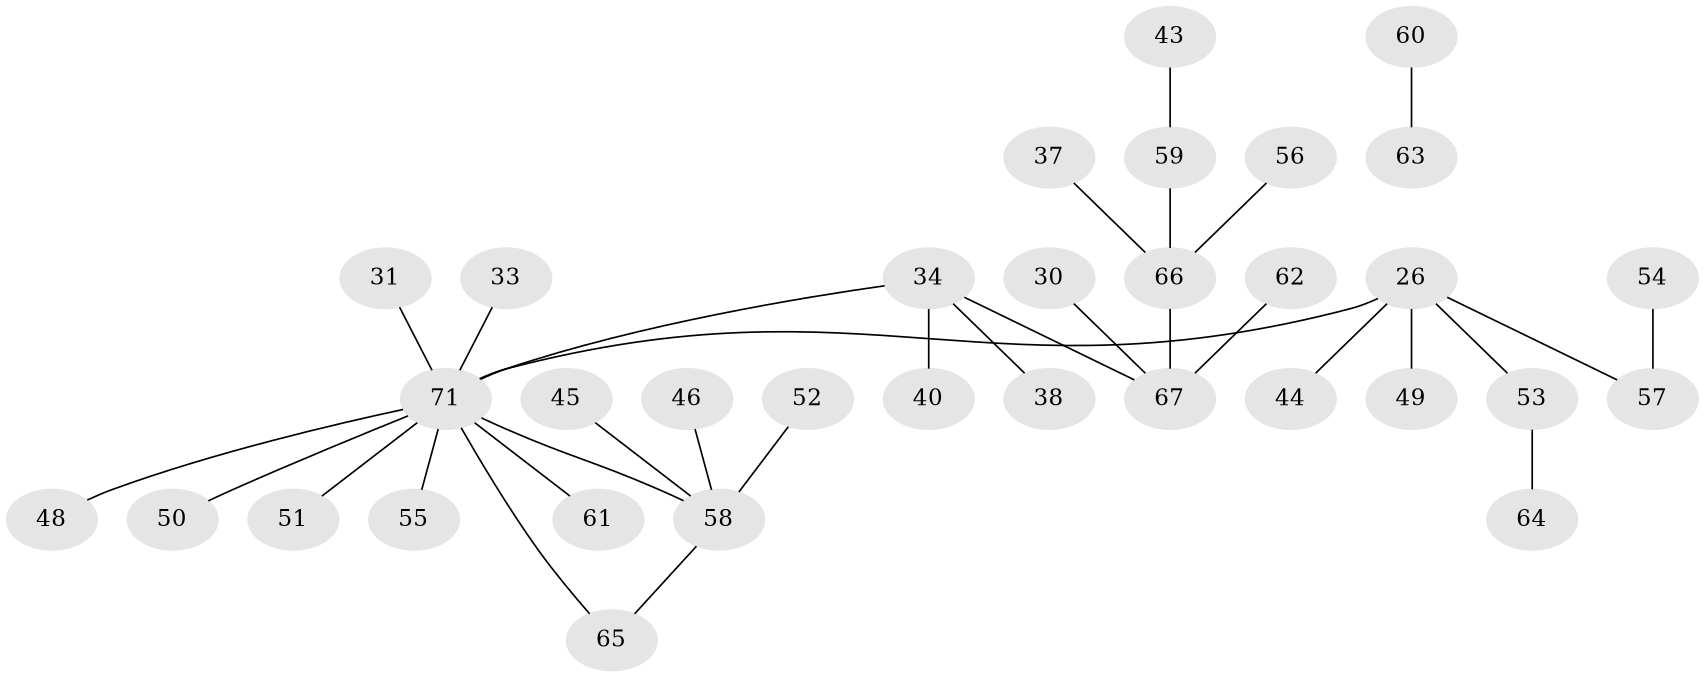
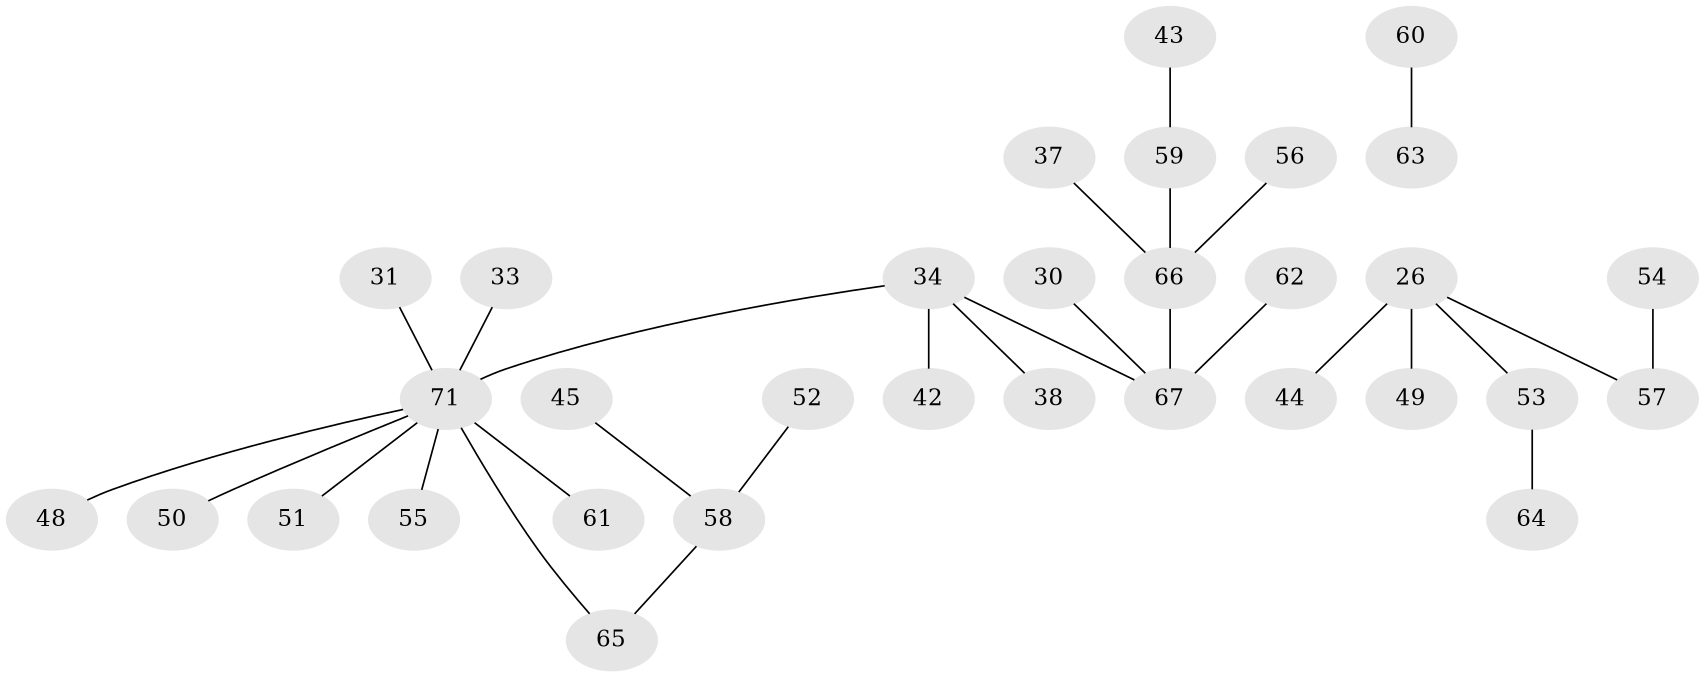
(951, 340) -> none
(687, 399) -> none
(929, 399) -> (929, 399)
(583, 459) -> none
